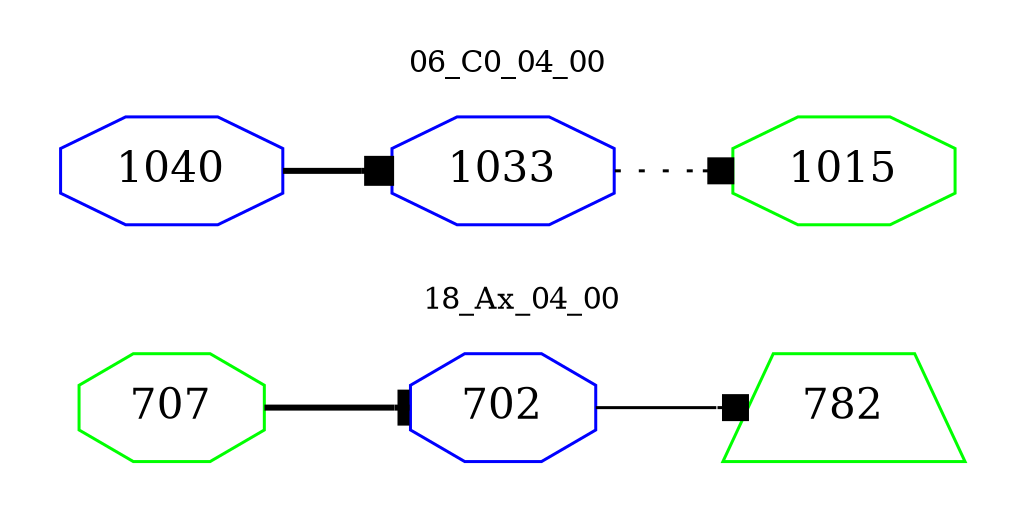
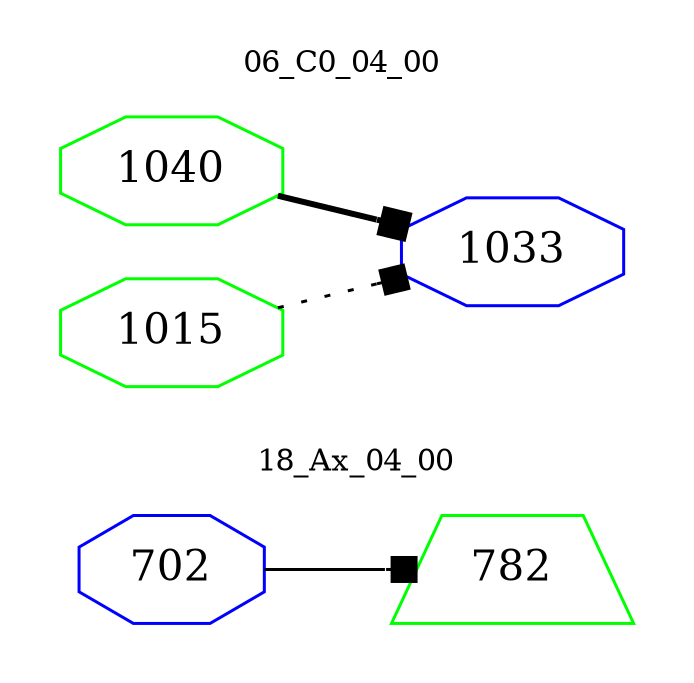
(172, 171) -> (172, 171)
(659, 171) -> (327, 296)
(172, 408) -> none
